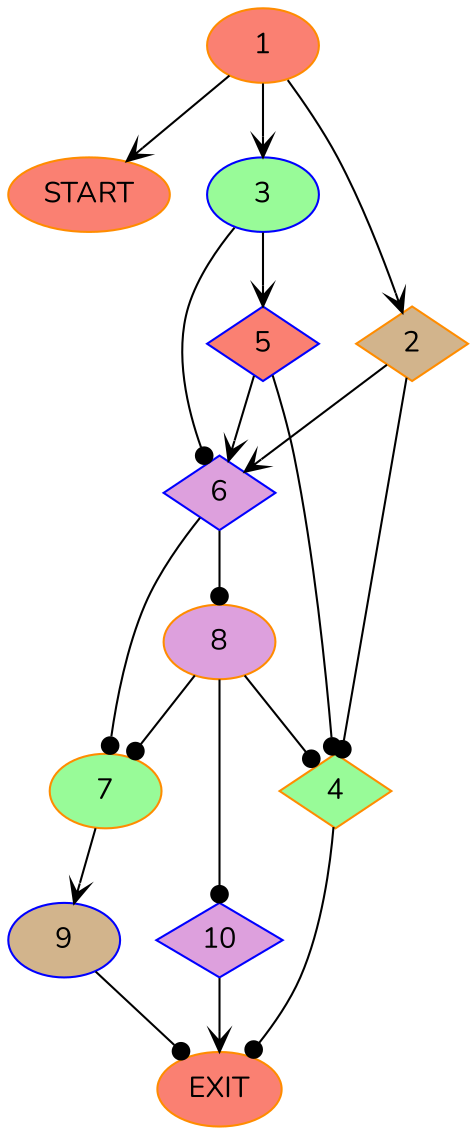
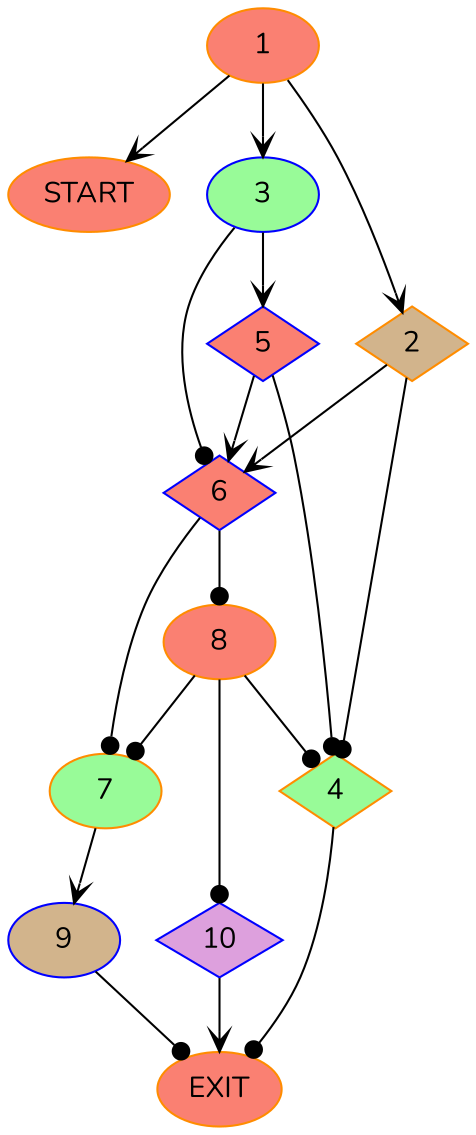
(220, 493) -> (220, 493)
(220, 642) -> (220, 642)
